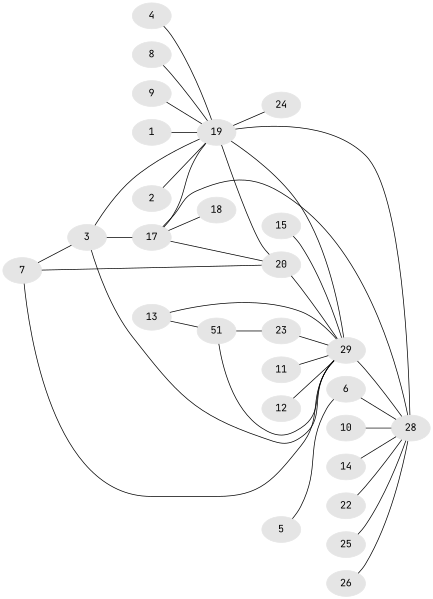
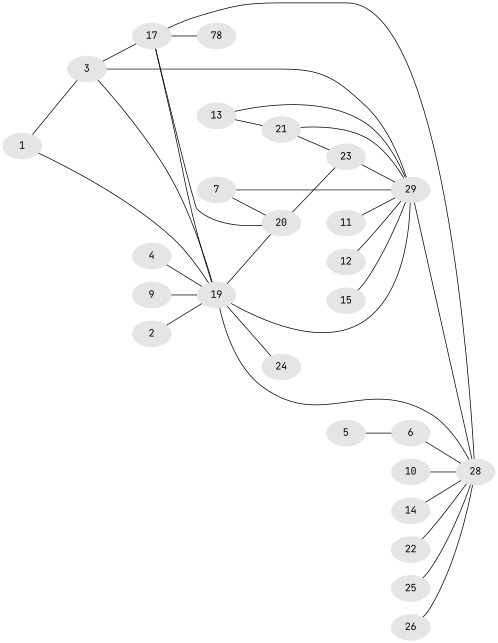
(152, 55) -> none
(217, 210) -> (217, 36)
(55, 254) -> (55, 107)
(315, 307) -> (310, 194)
(217, 331) -> (281, 130)
